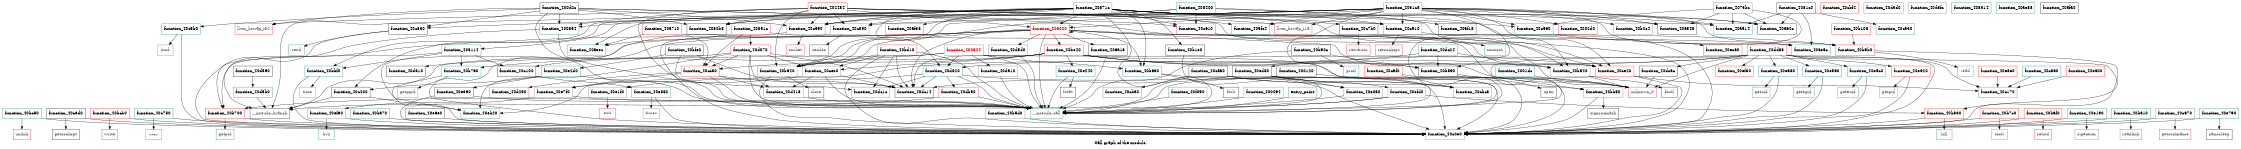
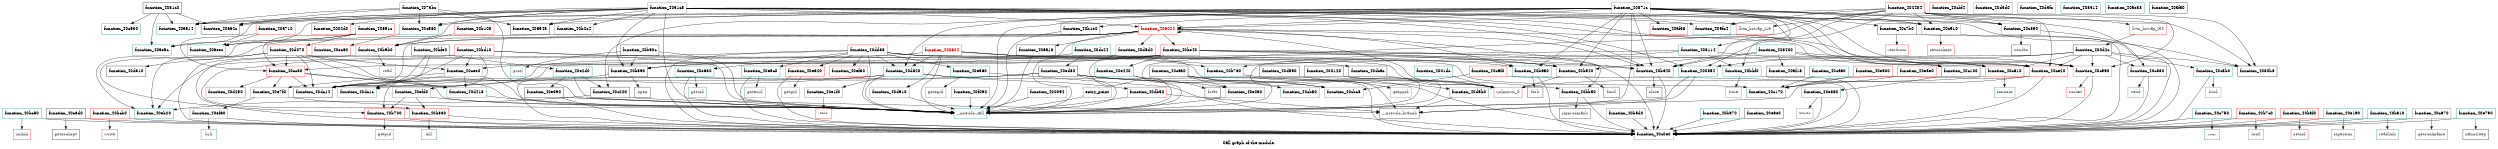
(407, 12) -> (2122, 39)
